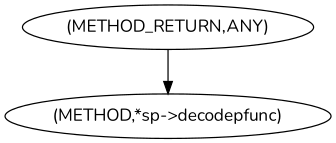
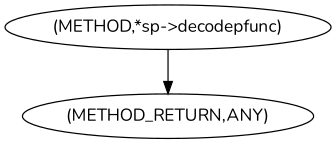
(168, 66) -> (168, 66)
